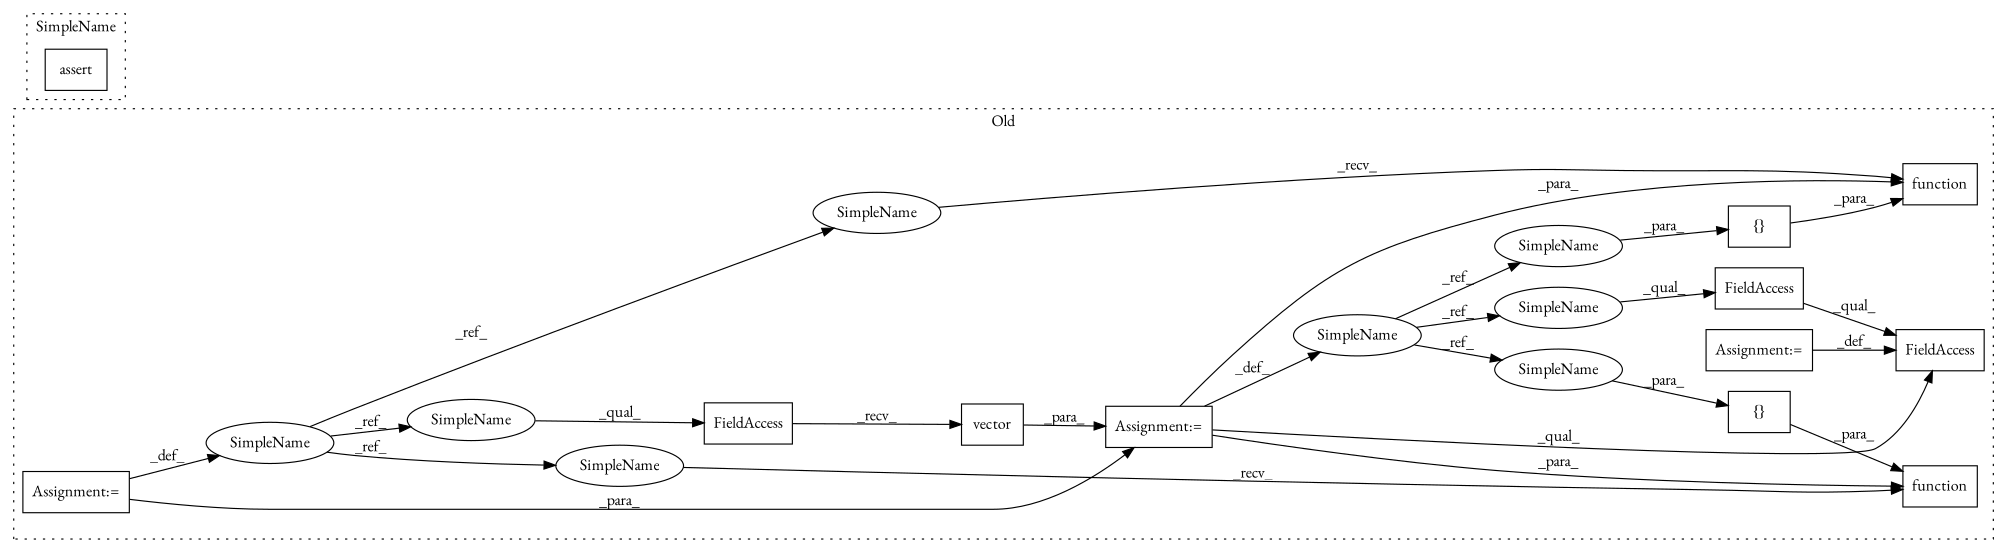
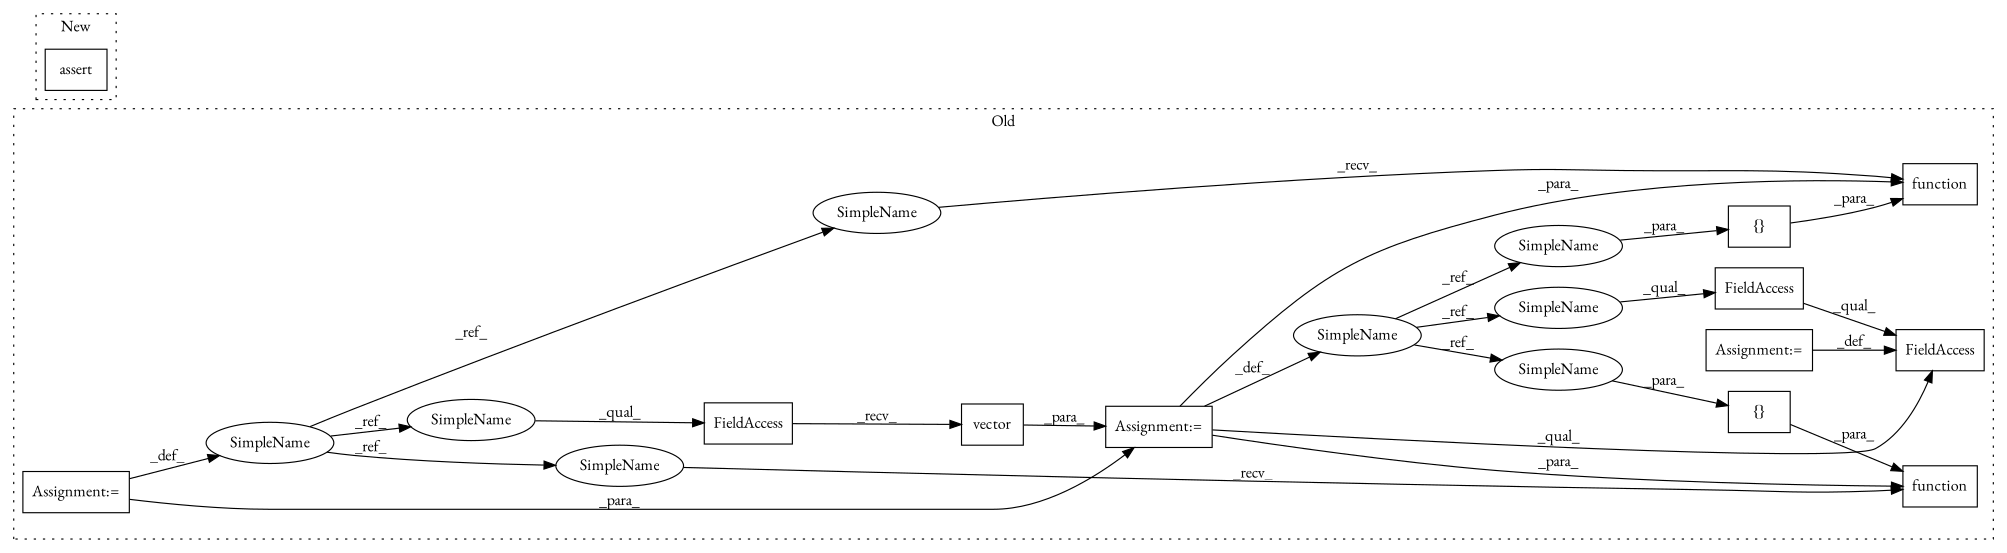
(76, 27) -> (76, 27)
